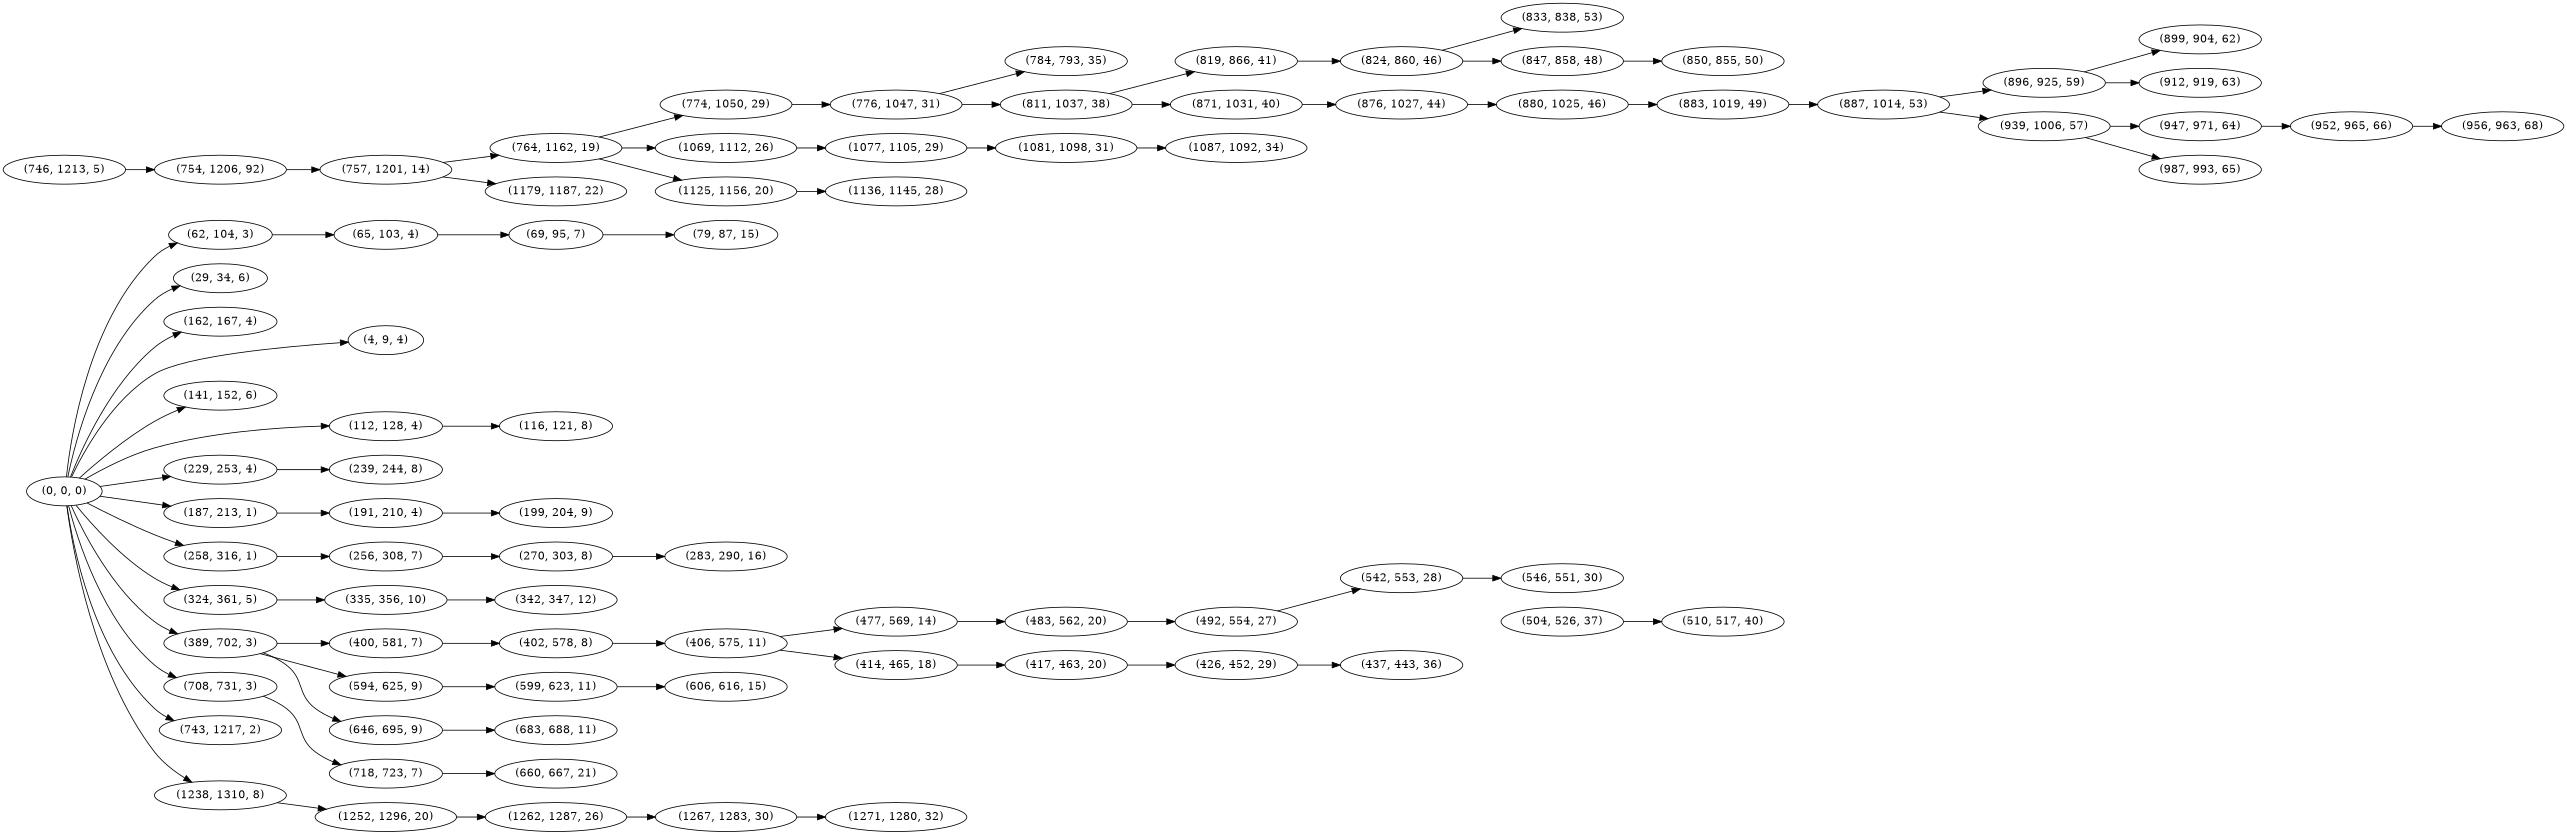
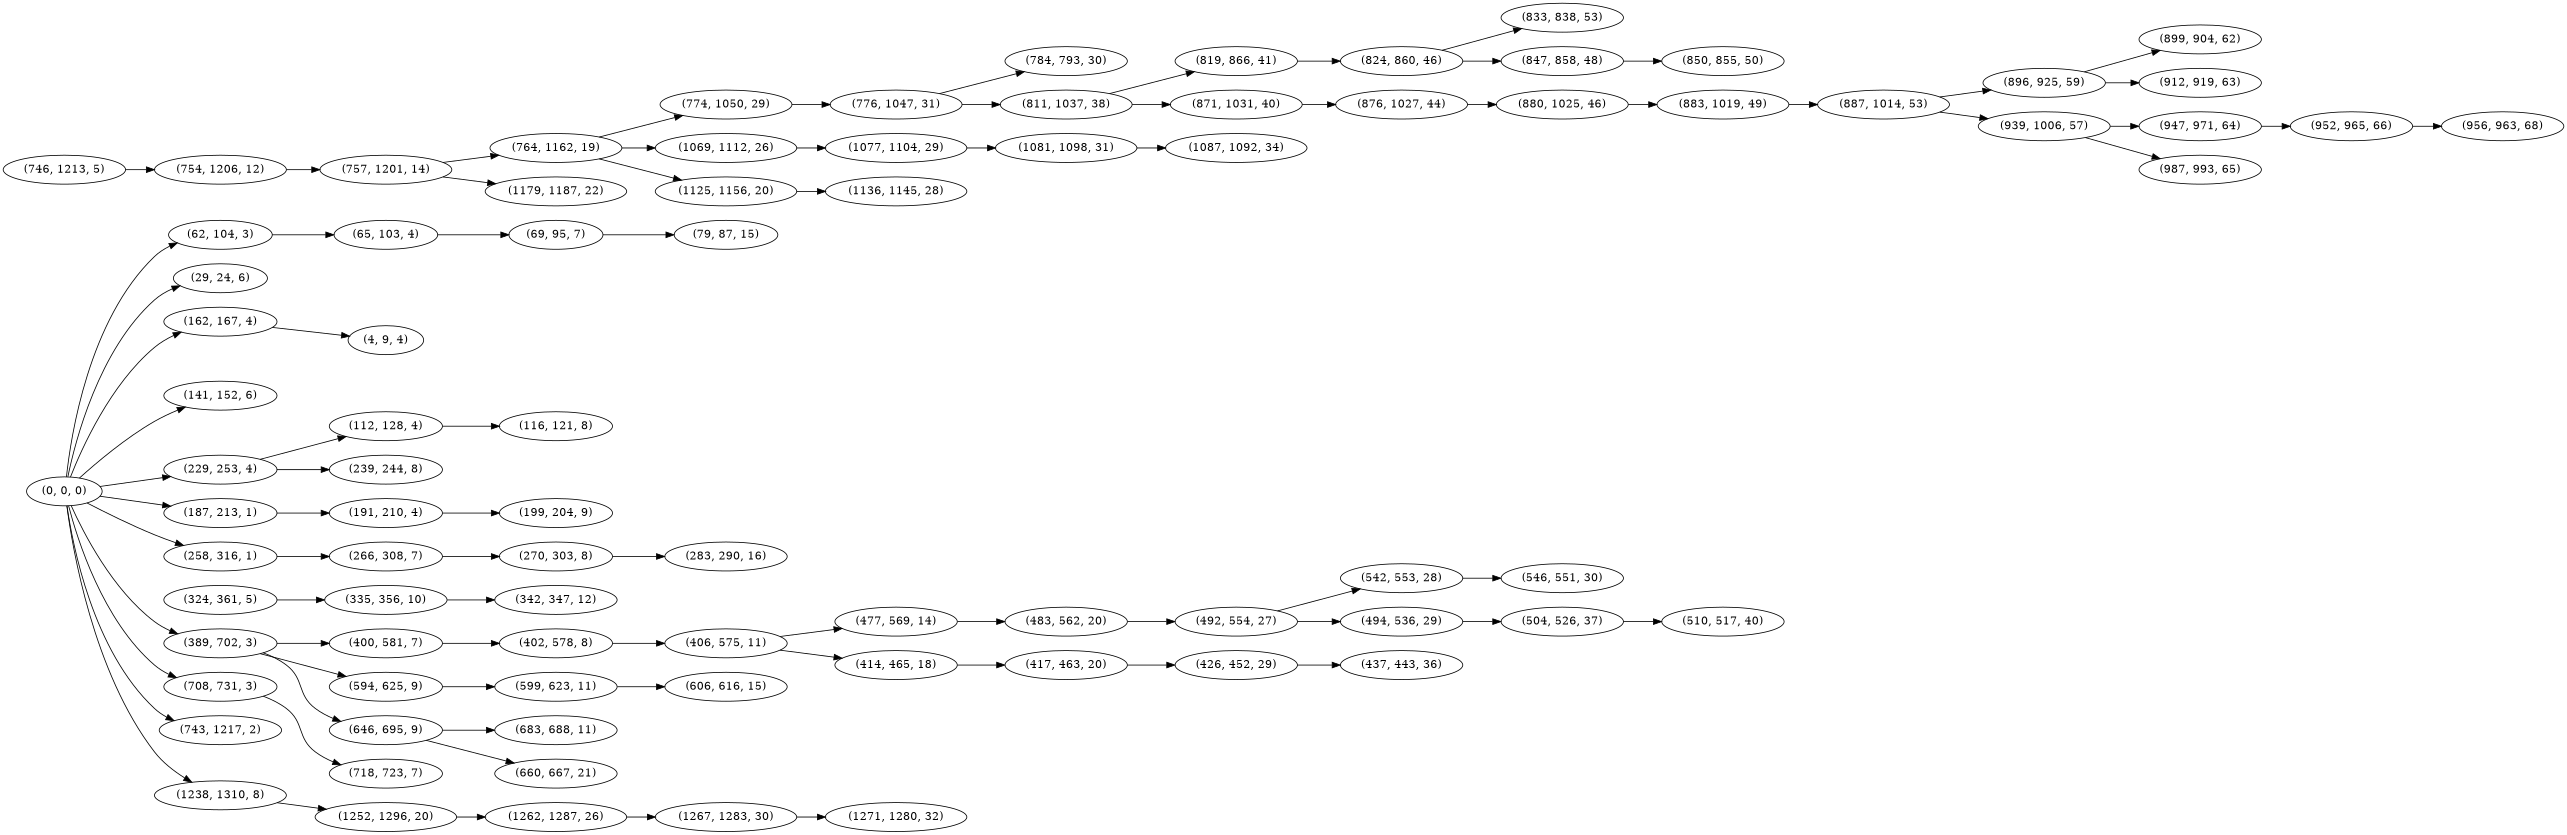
(1066, 61) -> (1066, 61)
(896, 148) -> (896, 148)
(220, 170) -> (220, 170)
(220, 278) -> (220, 278)
(180, 364) -> (307, 331)
(199, 438) -> (299, 449)
(120, 552) -> none
(386, 556) -> (386, 556)
none -> (1402, 622)
(464, 774) -> (466, 751)
